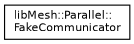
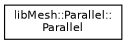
(67, 22) -> (63, 22)
